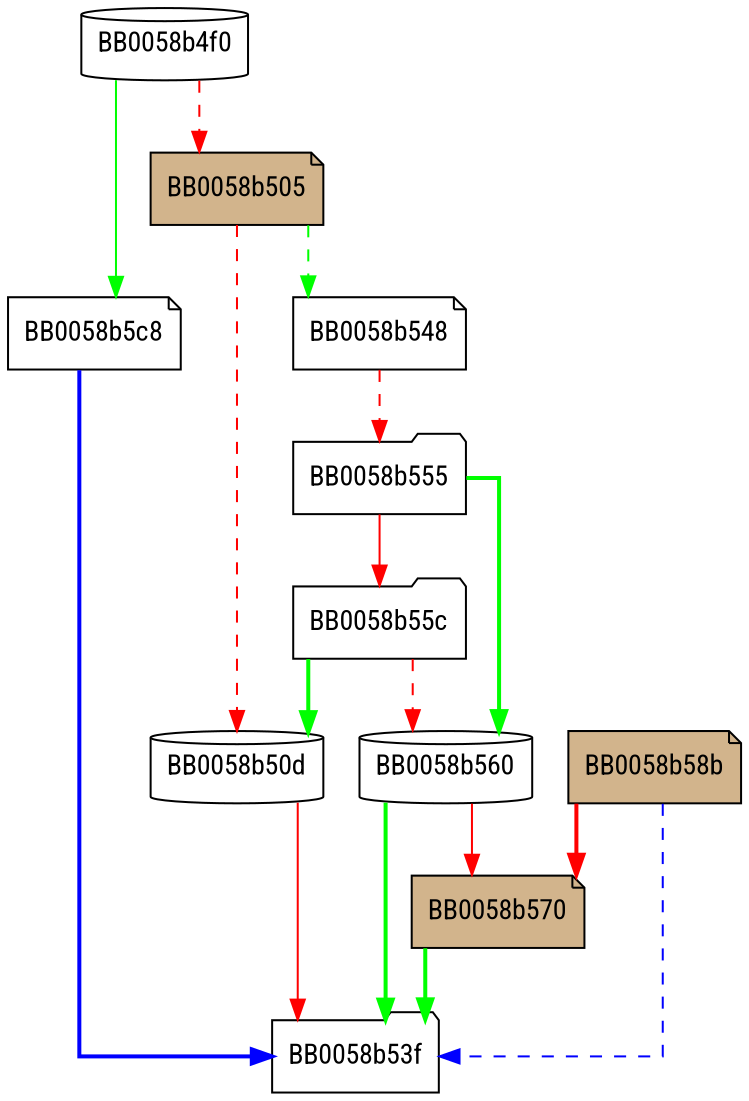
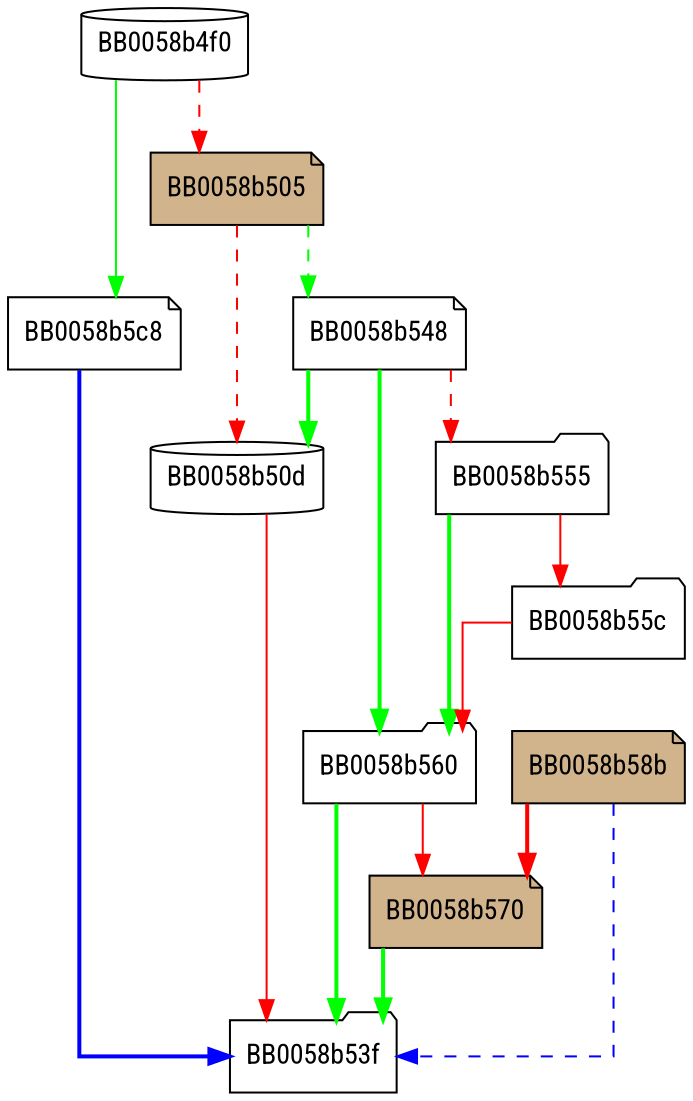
none -> (380, 540)
(413, 685) -> (463, 642)
(308, 686) -> (308, 396)
(446, 767) -> (390, 767)
